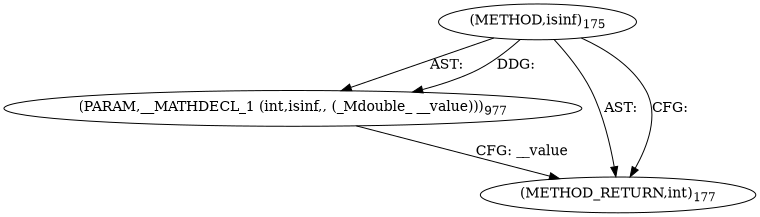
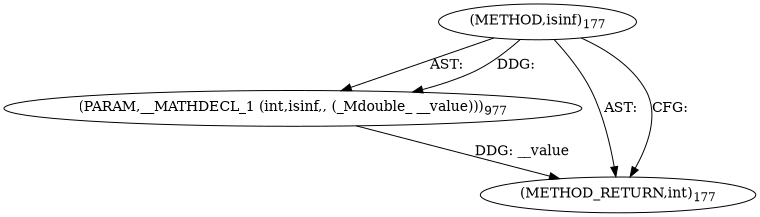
(594, 20) -> (594, 20)
(522, 152) -> (522, 152)
